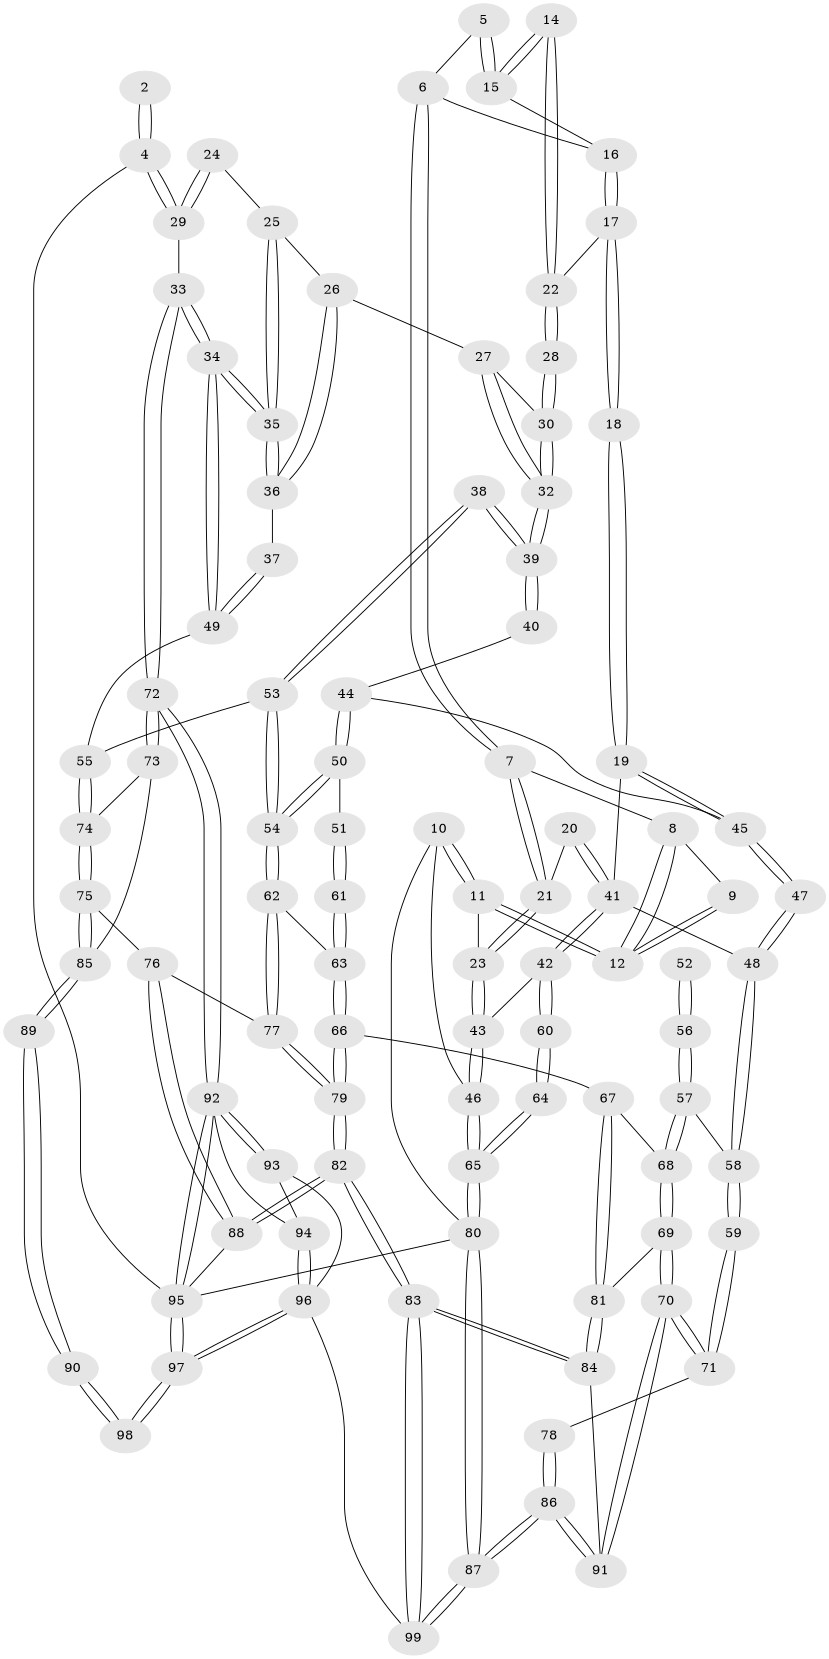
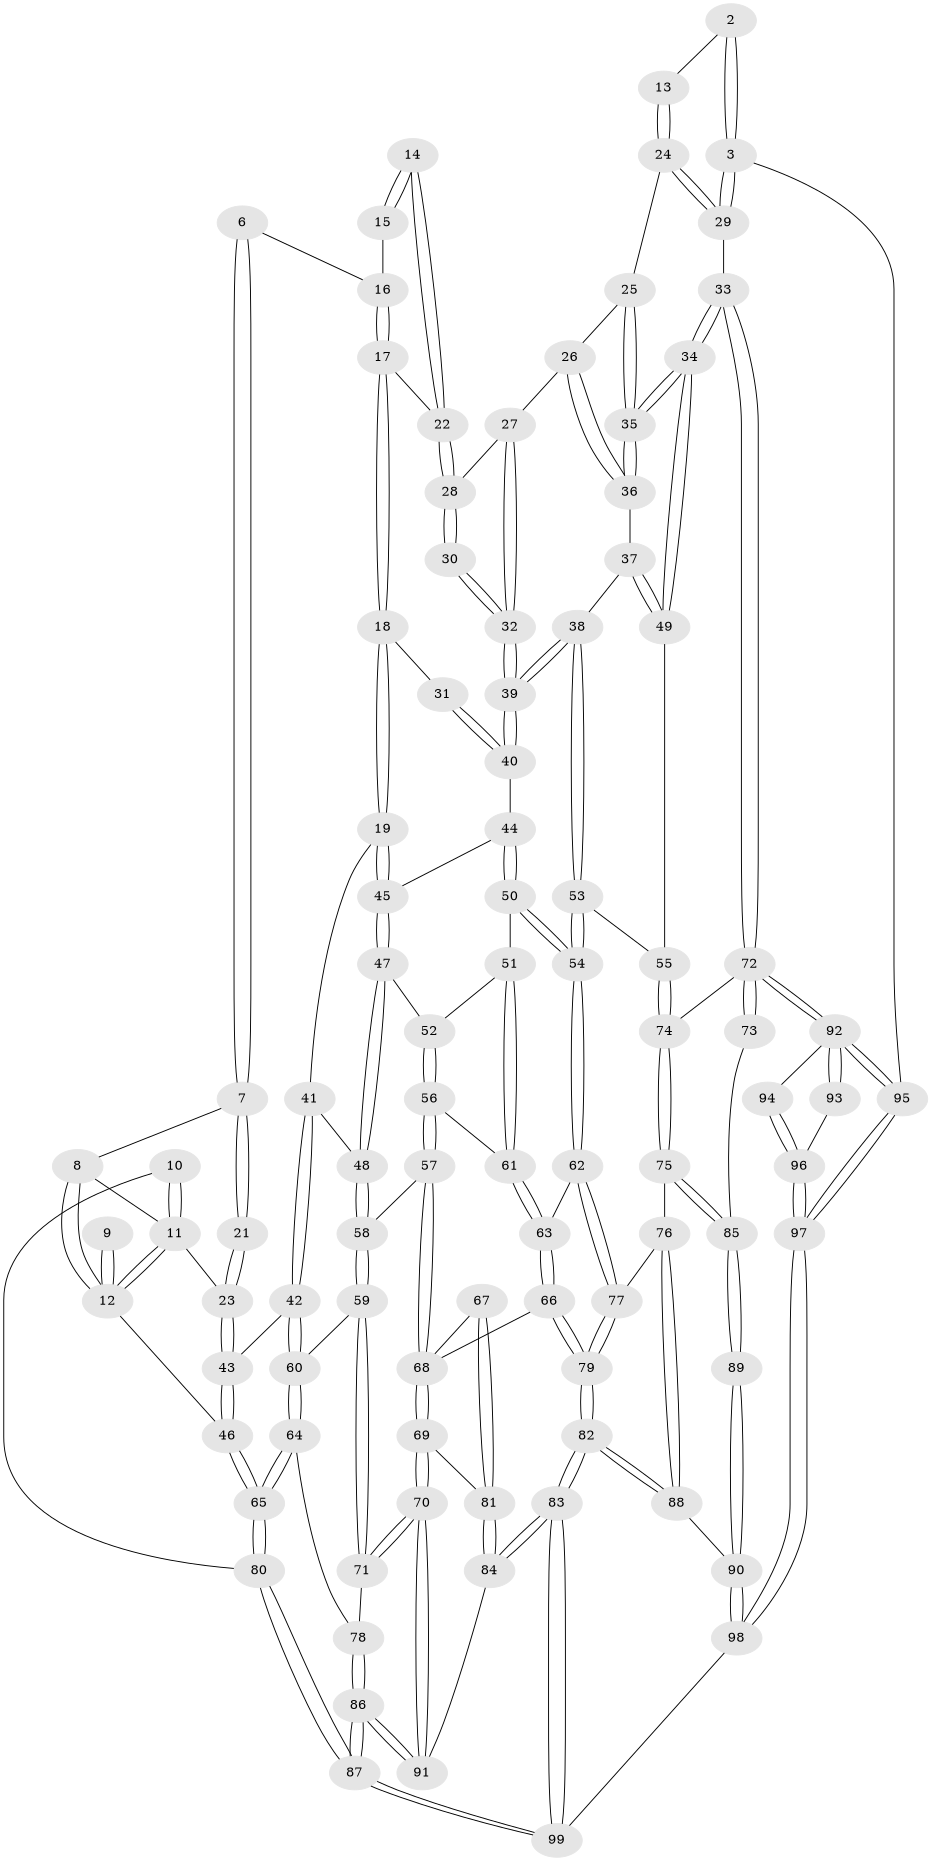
(484, 21) -> none
none -> (664, 88)
(145, 155) -> (731, 155)
(515, 391) -> (480, 459)
none -> (604, 593)
none -> (443, 695)
(119, 796) -> (707, 998)
(570, 829) -> none
(703, 863) -> (126, 1200)
(432, 968) -> (168, 1369)
none -> (406, 998)
none -> (470, 998)
(489, 1059) -> (495, 1330)
none -> (470, 1133)
(284, 1191) -> none
(207, 1268) -> (707, 1537)
(319, 1269) -> none
none -> (329, 1335)
(344, 1475) -> (647, 1739)
none -> (314, 1541)
